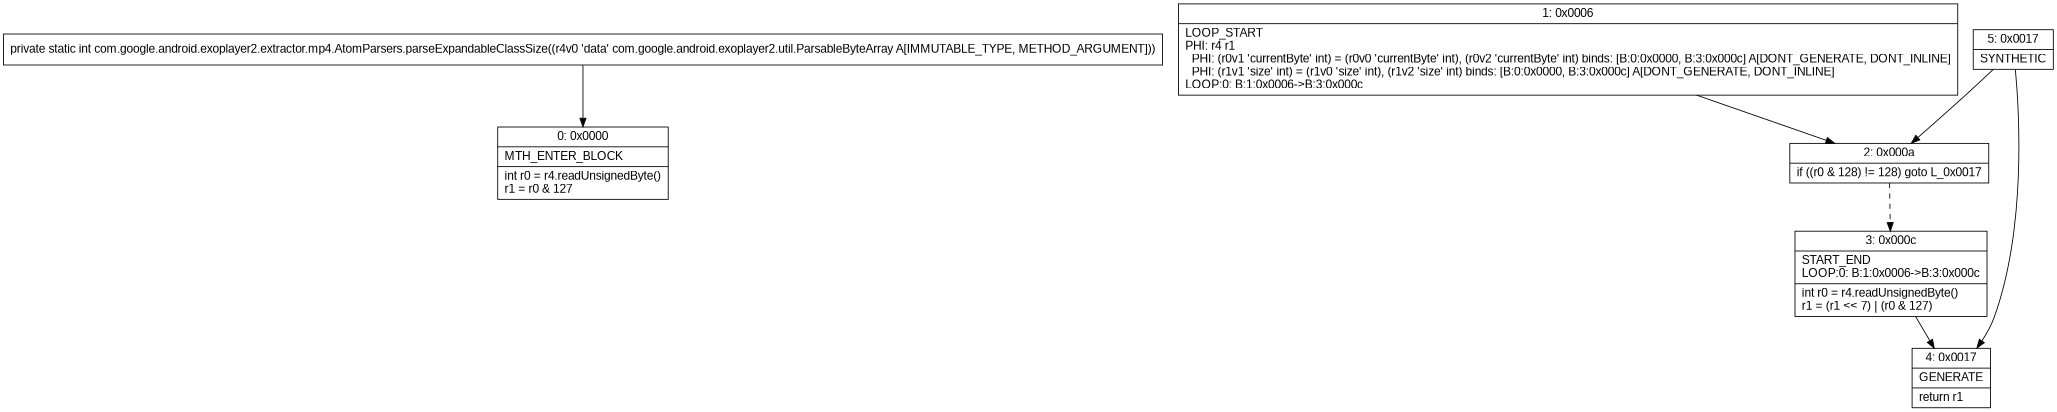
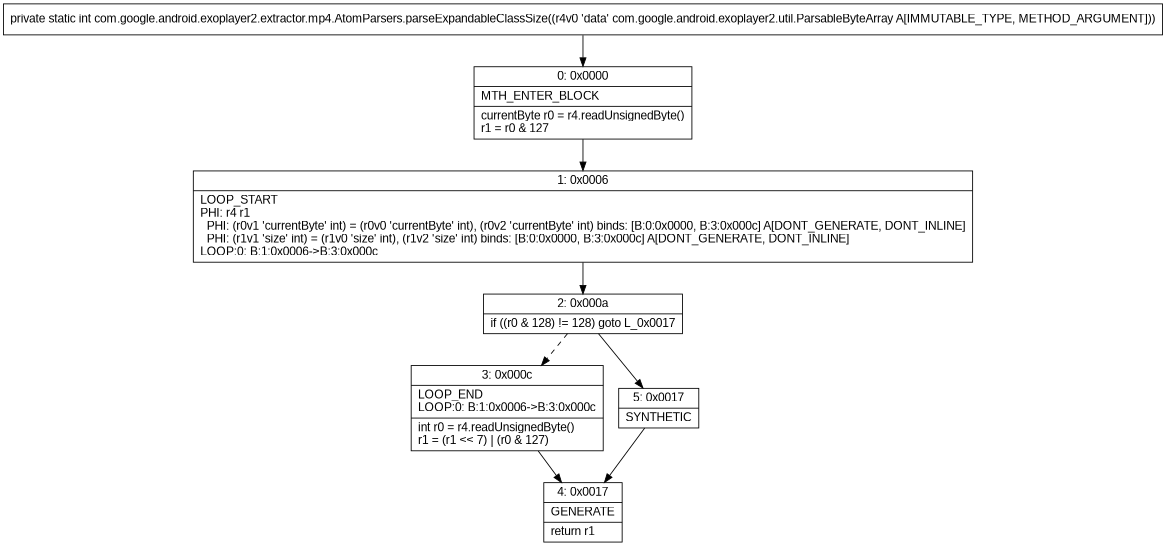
(1956, 104) -> (618, 358)
none -> (583, 151)
(583, 176) -> (583, 116)
(1836, 260) -> (451, 395)
